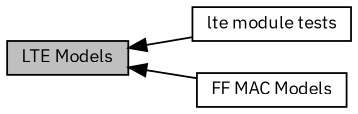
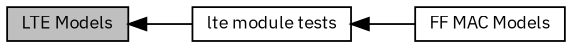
(171, 74) -> (392, 24)
